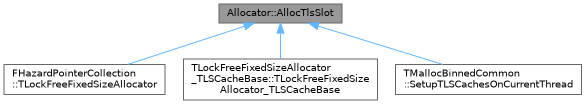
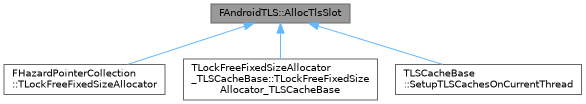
(280, 14) -> (280, 14)
(488, 80) -> (488, 80)
